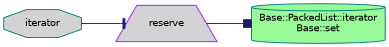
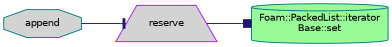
(43, 24) -> (43, 24)
(318, 24) -> (320, 24)
